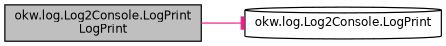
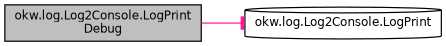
(103, 23) -> (103, 23)
